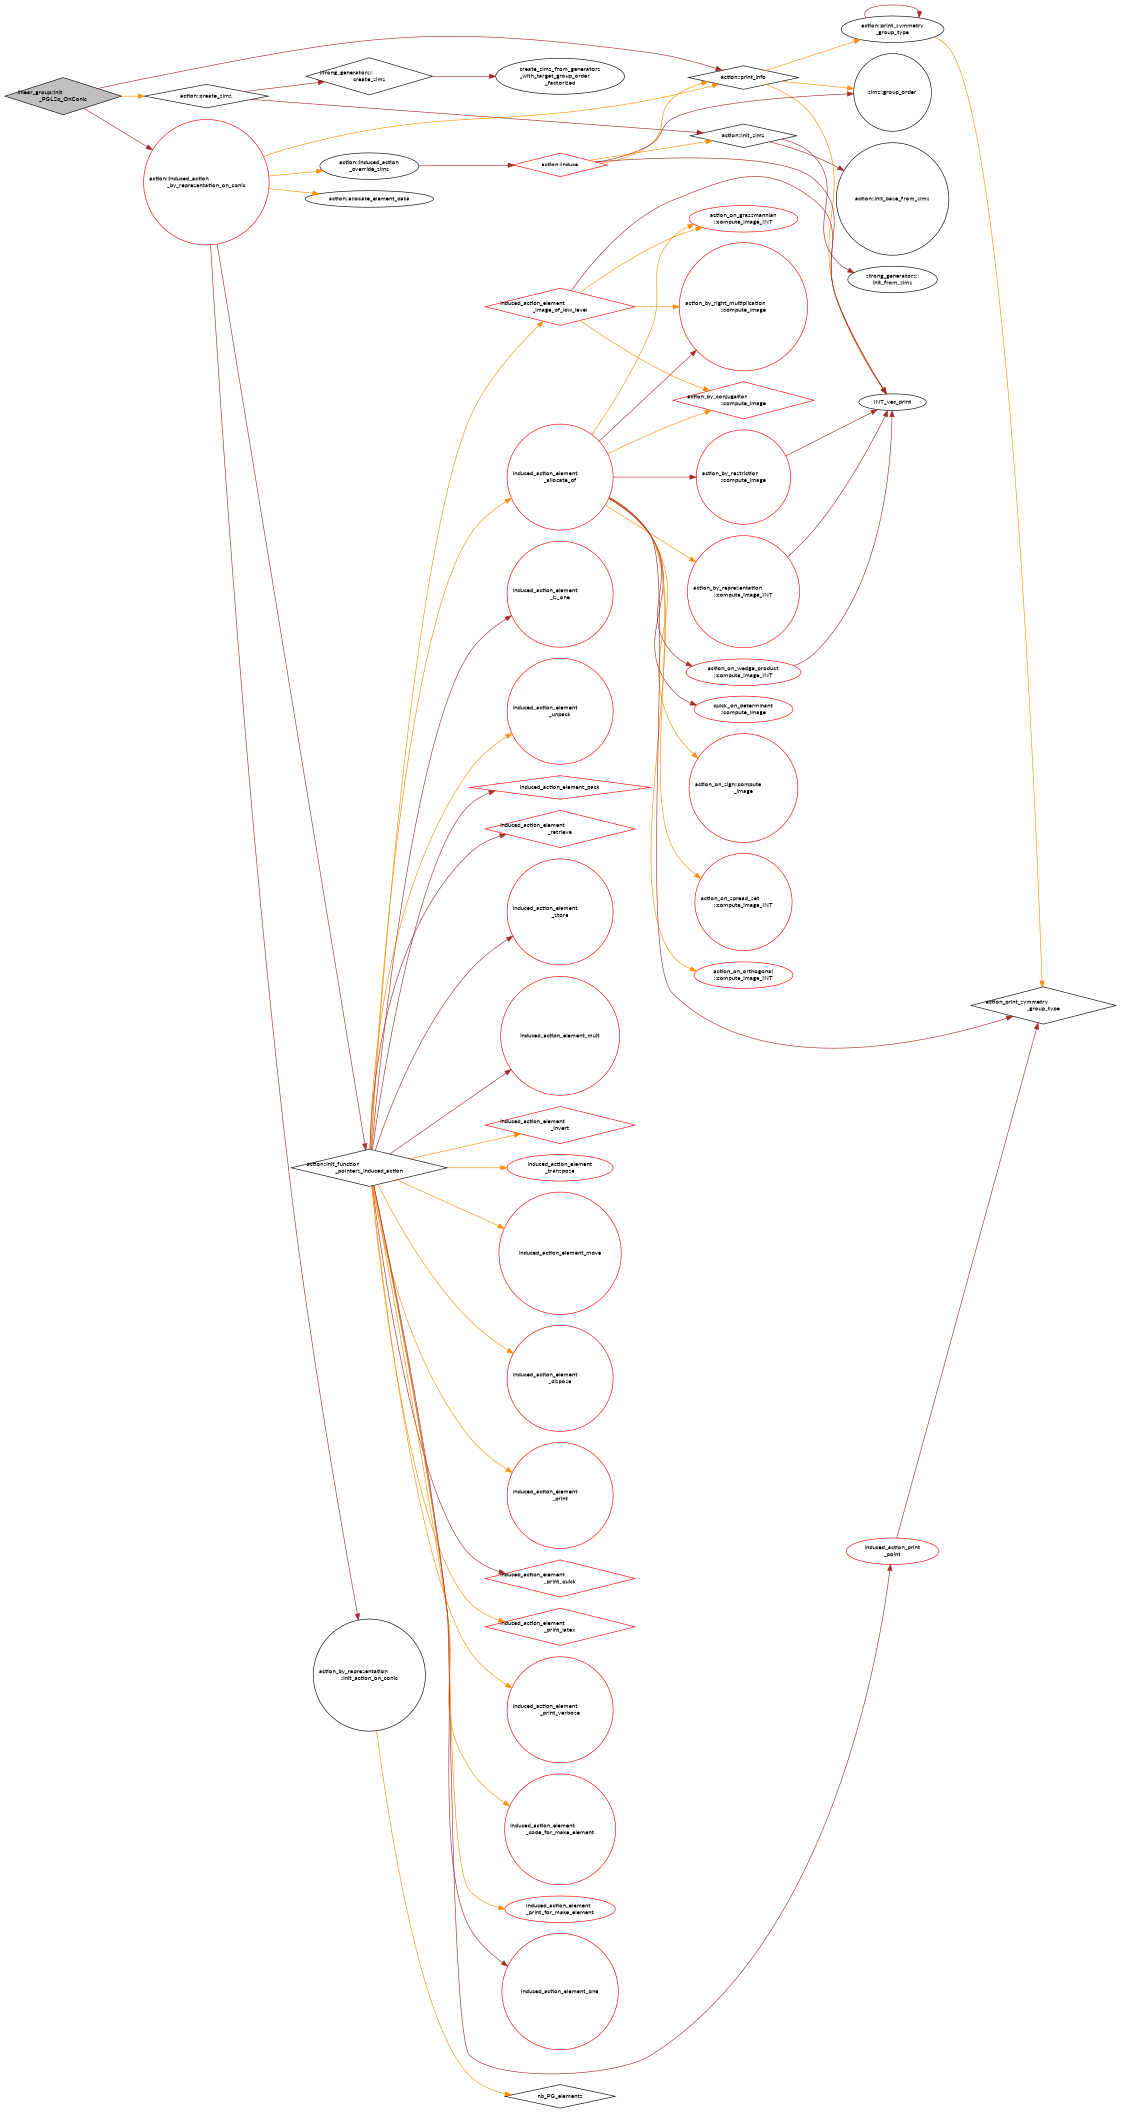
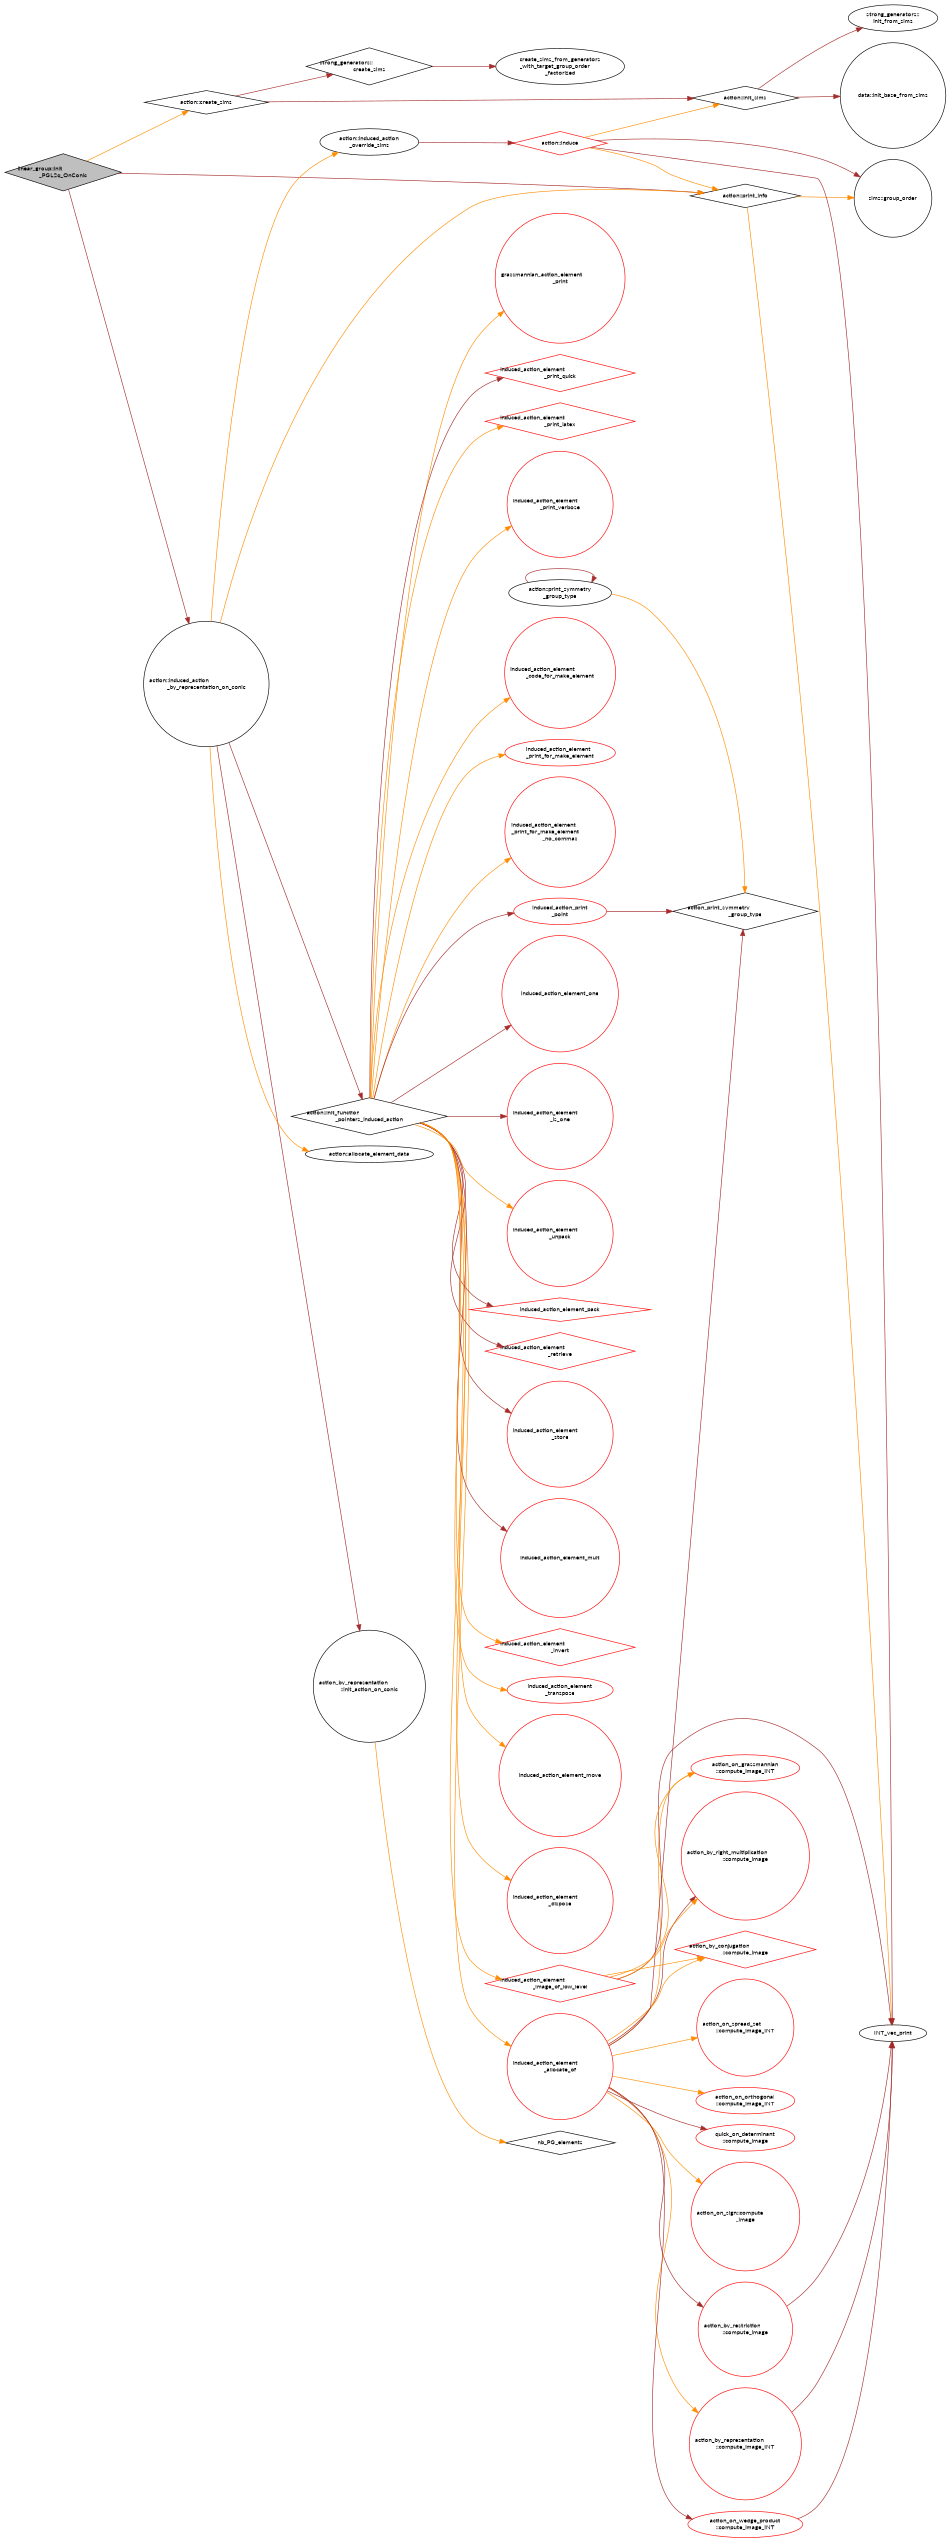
(810, 56) -> none
(206, 182) -> (206, 684)
(893, 199) -> (893, 96)
none -> (560, 832)
(560, 1495) -> (560, 278)
